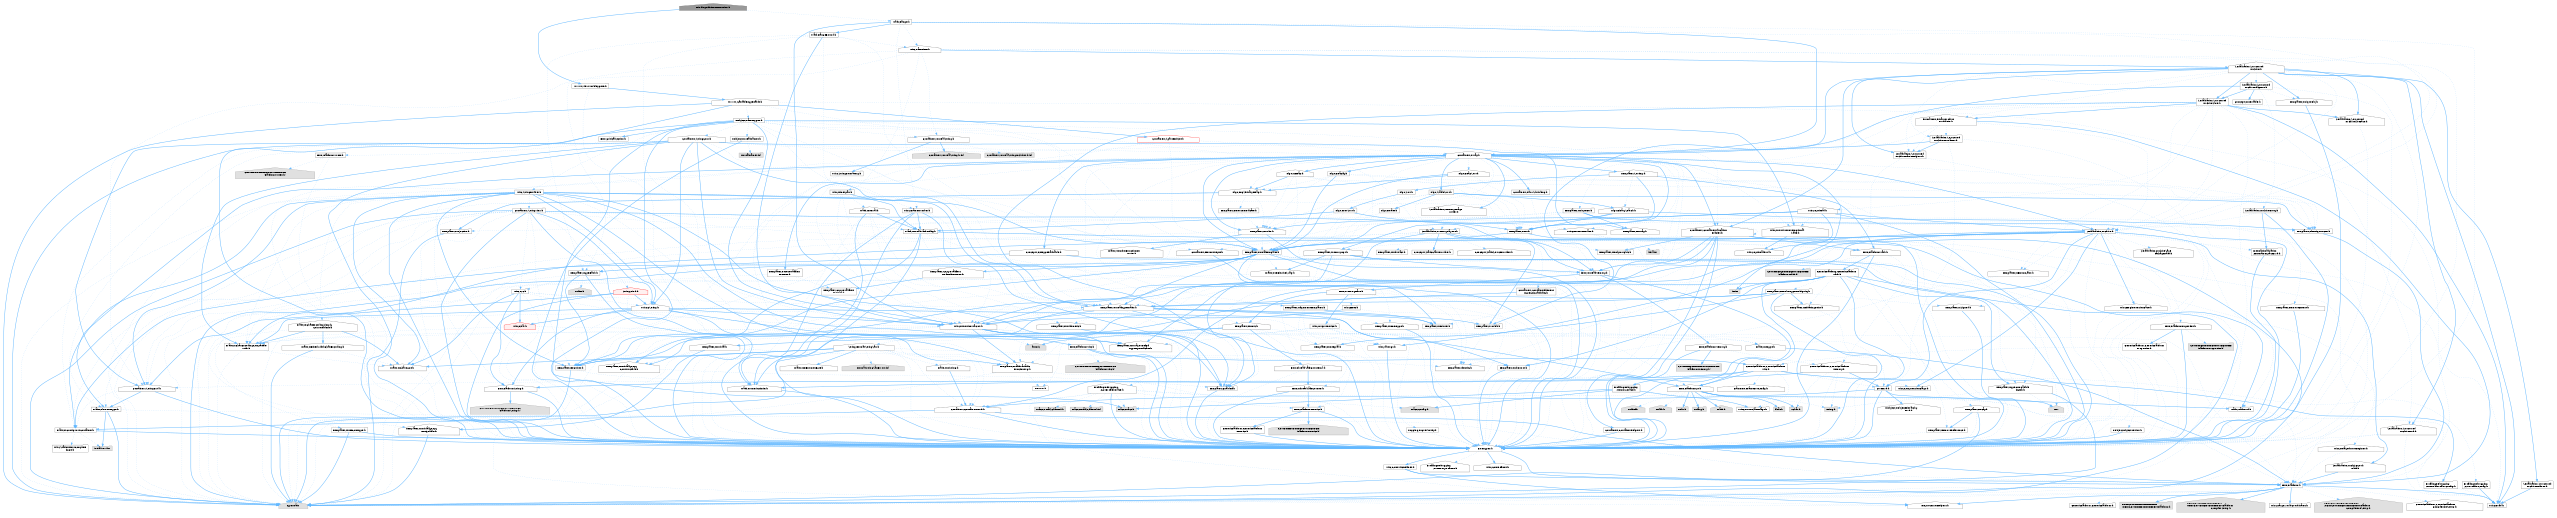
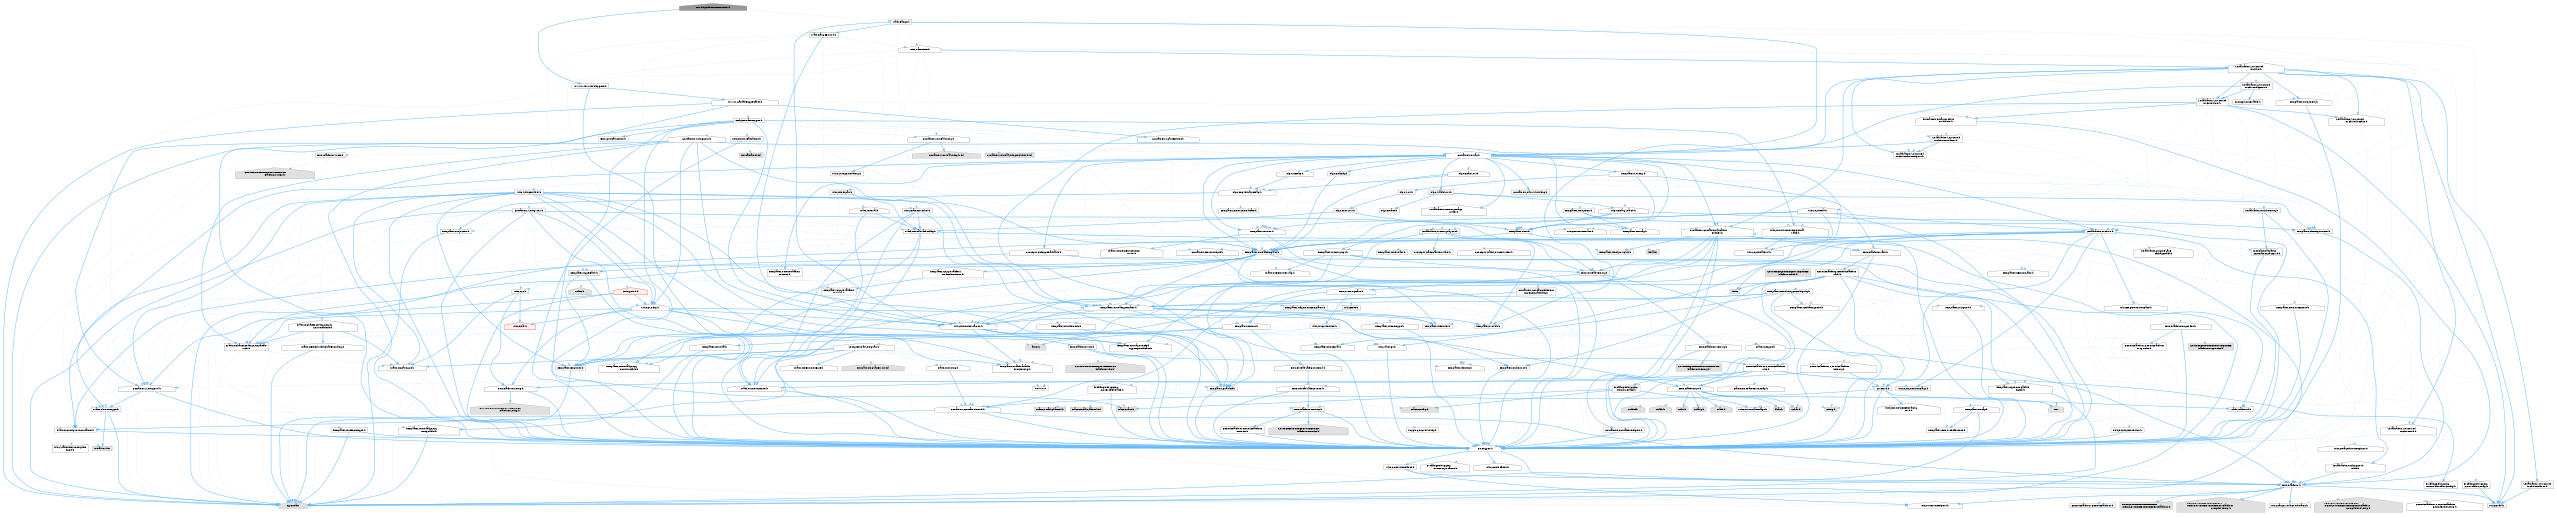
(1168, 139) -> (1168, 139)
(692, 423) -> (692, 423)
